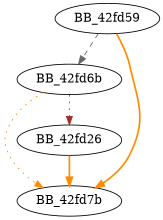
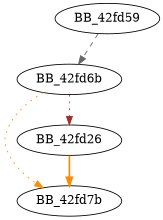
(140, 113) -> none
